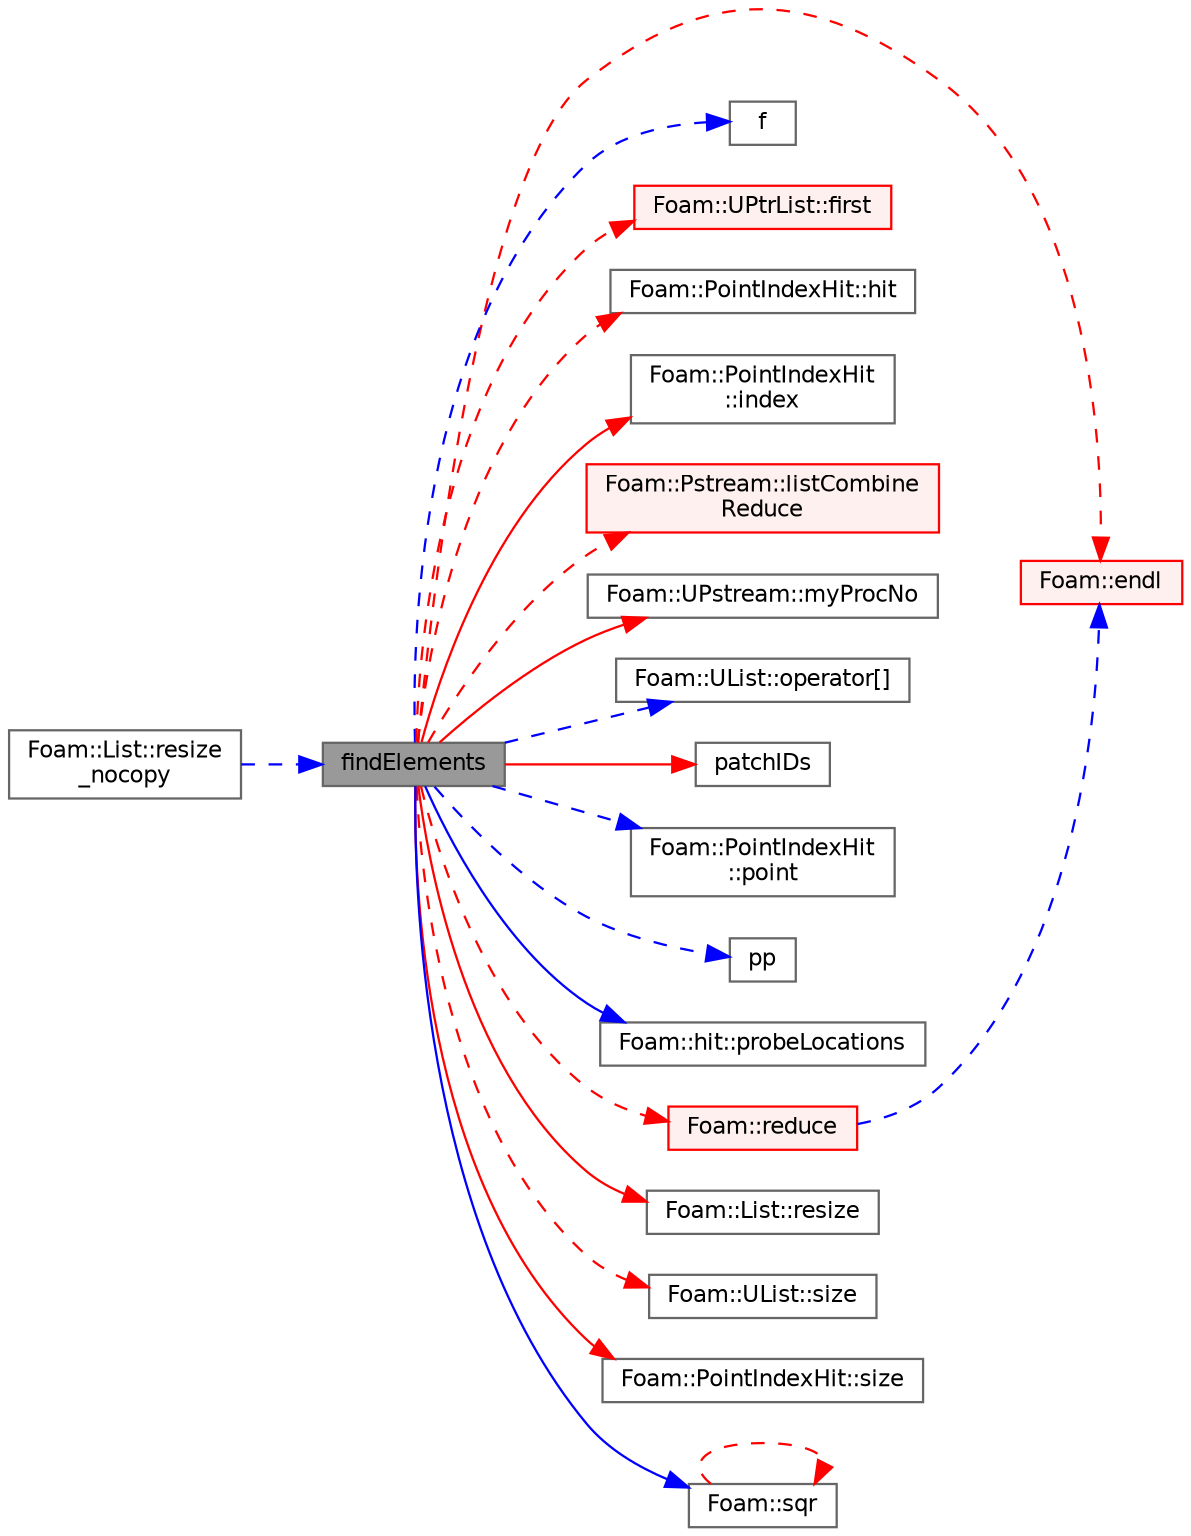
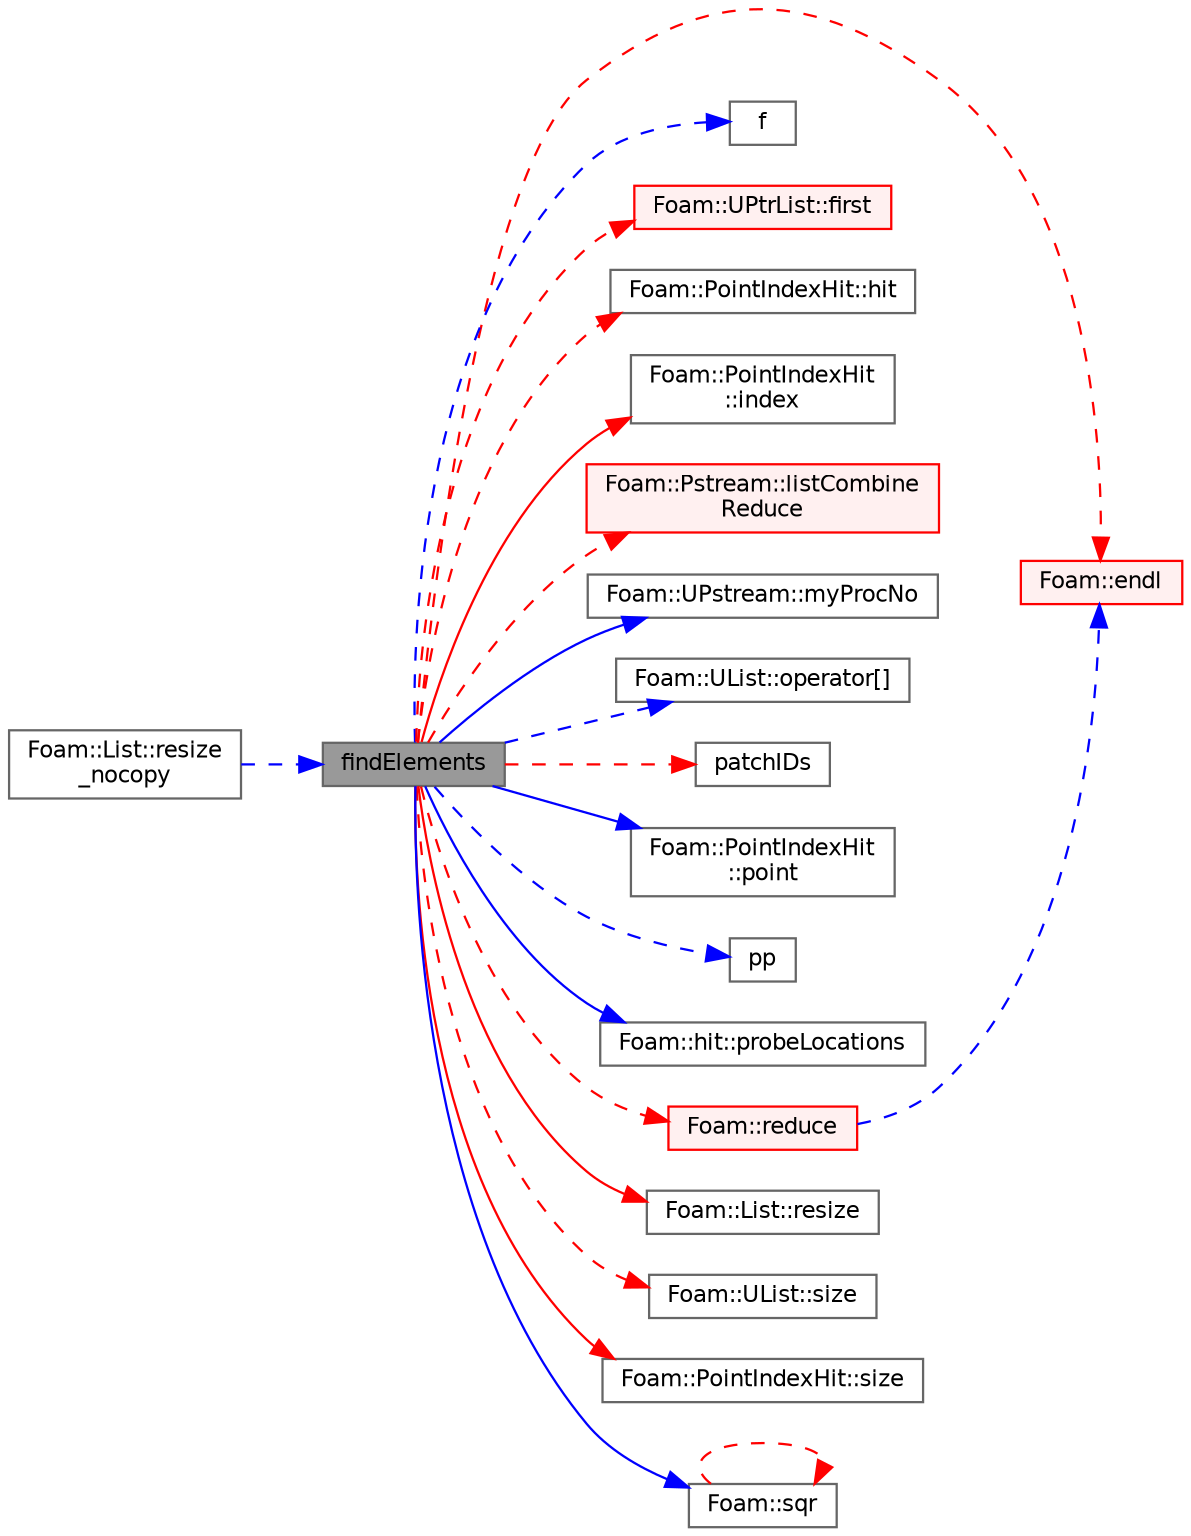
(526, 674) -> (526, 674)
(588, 764) -> (588, 764)
(555, 804) -> (555, 804)
